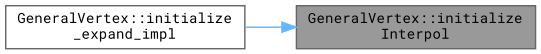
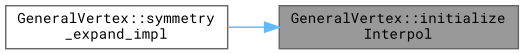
(125, 27) -> (117, 27)
